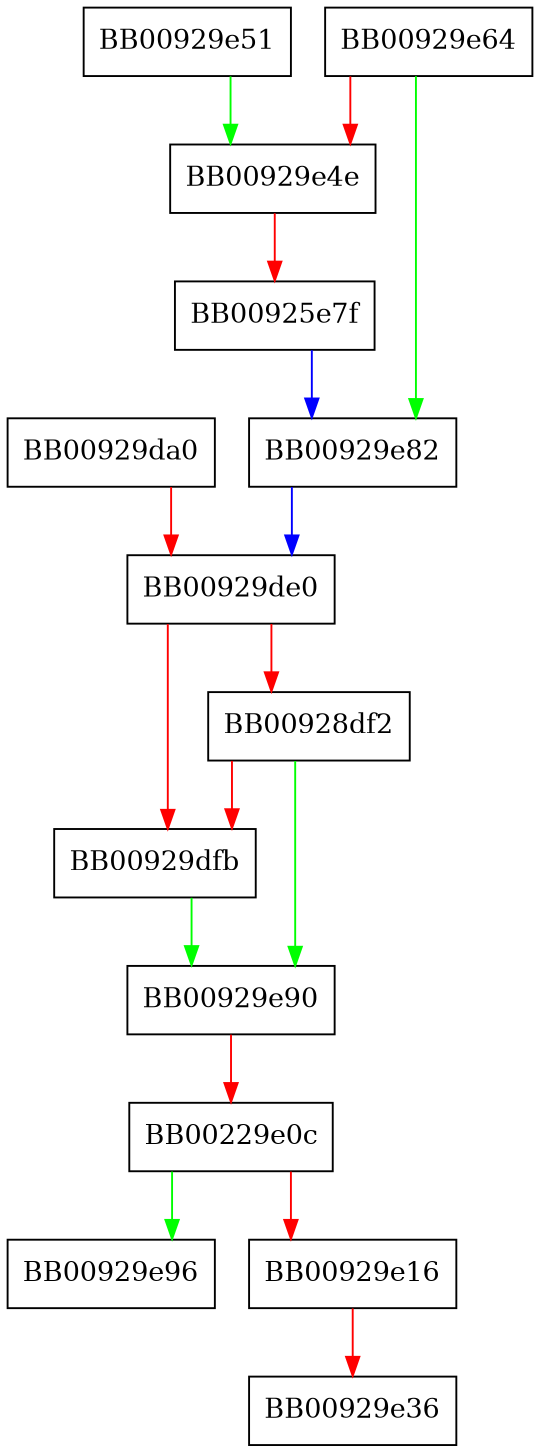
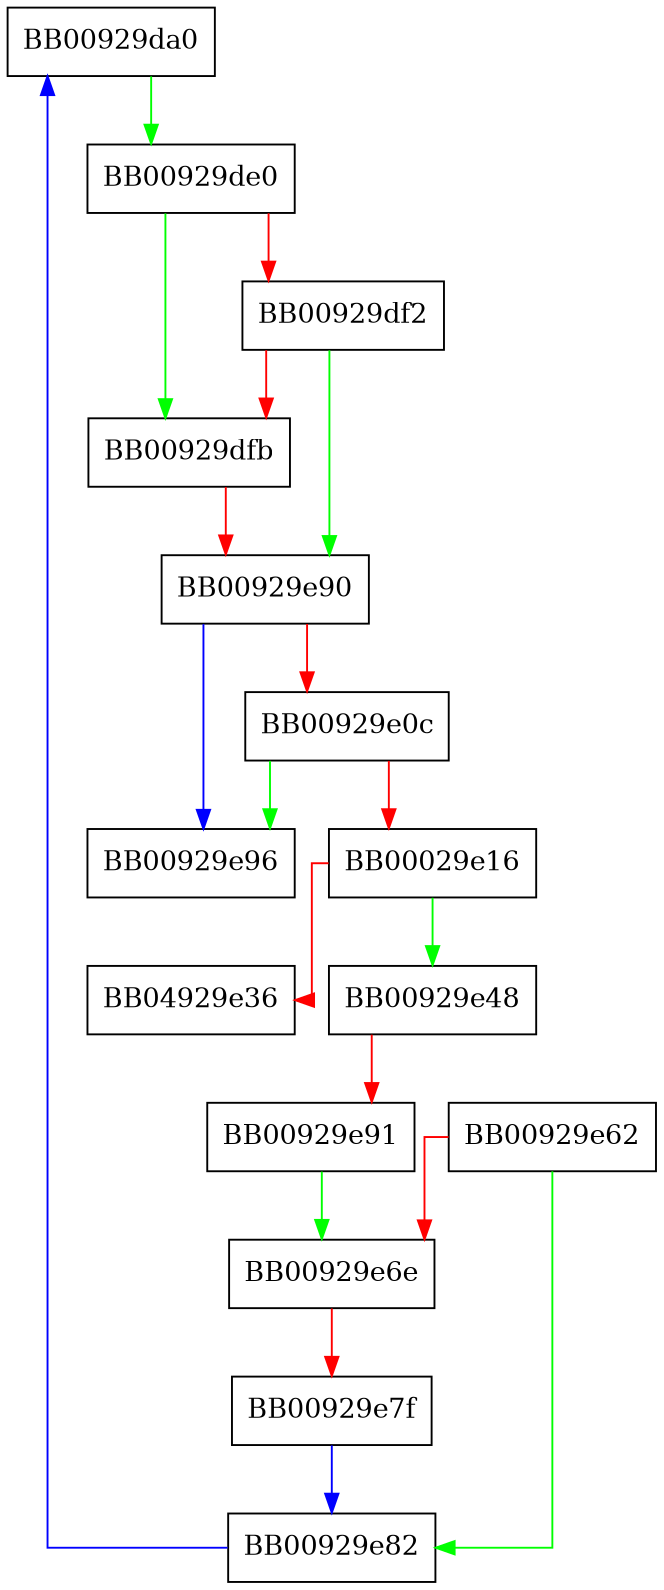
(187, 42) -> (311, 1137)
(429, 42) -> (552, 1137)
(273, 179) -> (332, 1274)
(275, 316) -> (332, 1411)
(171, 511) -> (151, 101)
(292, 511) -> (48, 911)
(168, 717) -> (165, 306)
none -> (203, 717)
(309, 726) -> (343, 316)
(192, 922) -> (226, 511)
none -> (433, 1000)
(231, 1137) -> (347, 726)
(353, 1274) -> (433, 863)
(353, 1411) -> (191, 1000)
